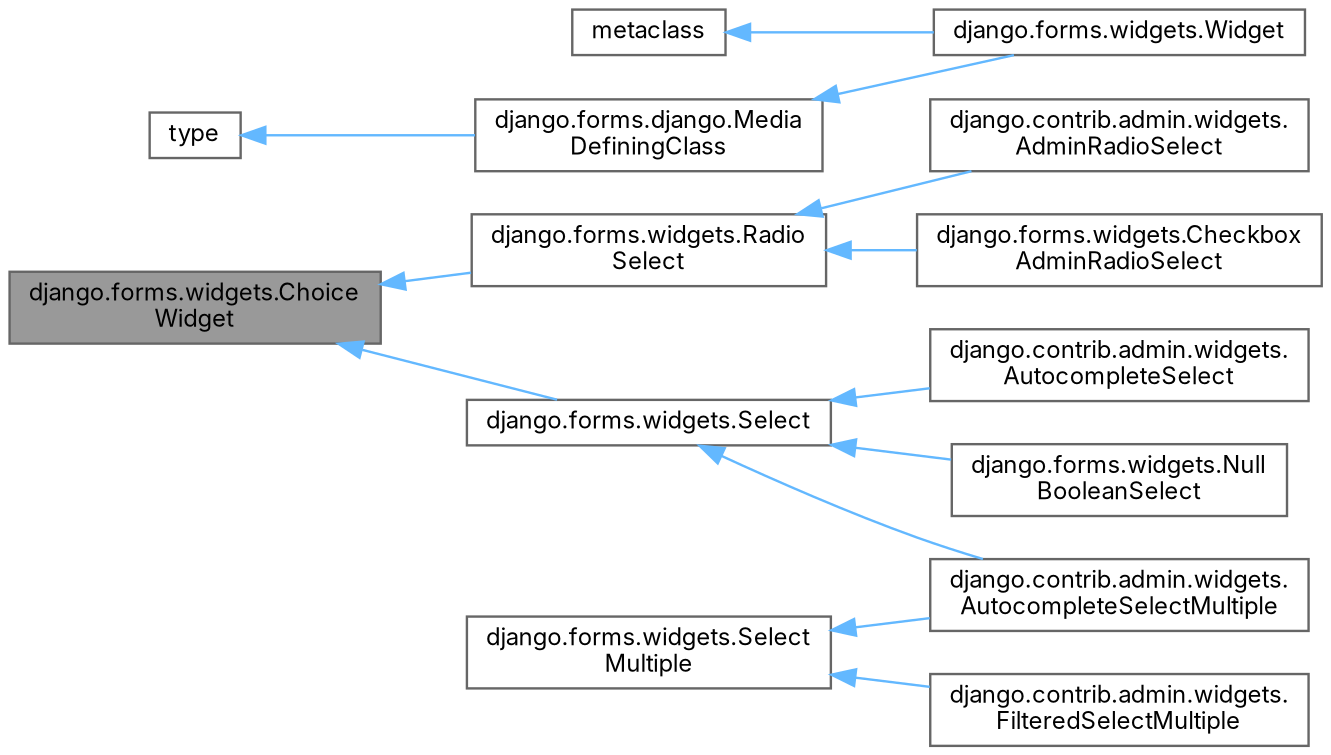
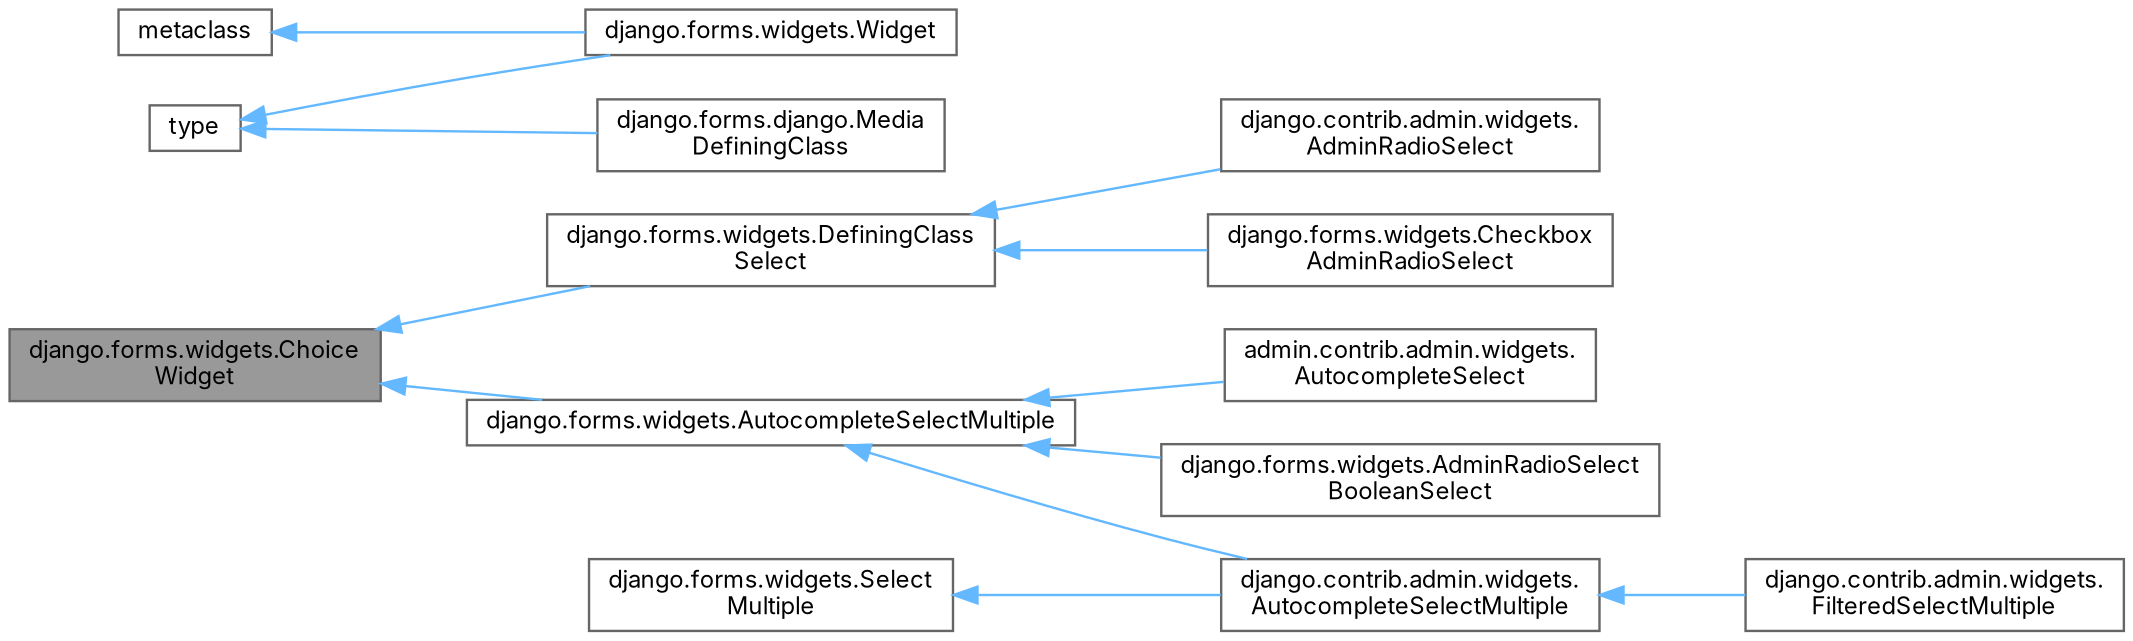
(926, 75) -> (437, 83)
(649, 250) -> (771, 250)
(1119, 365) -> (1410, 365)
(649, 423) -> (771, 423)
(1119, 480) -> (1410, 480)
(893, 682) -> (1685, 595)
